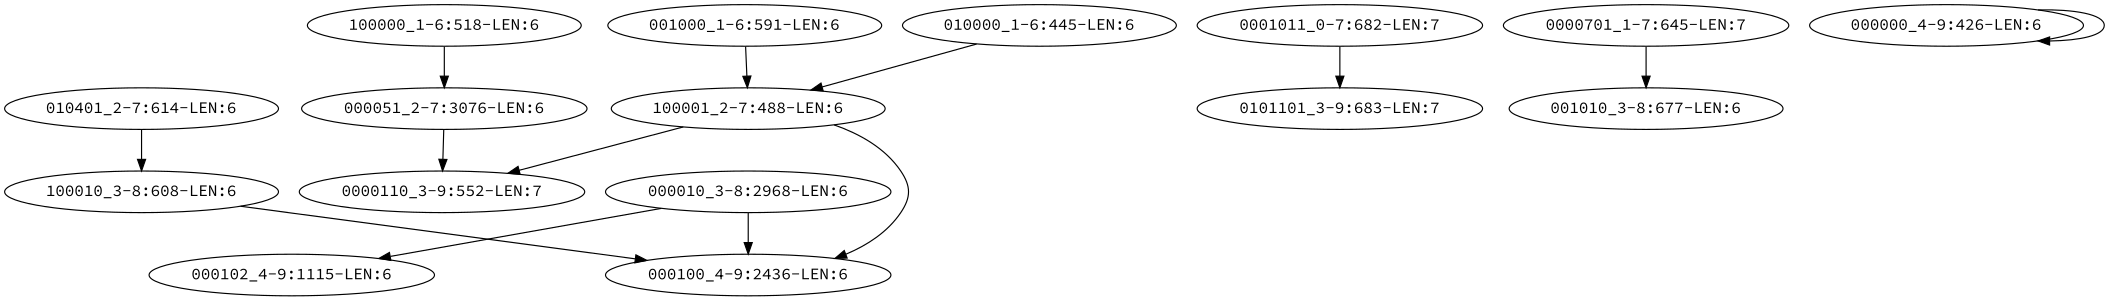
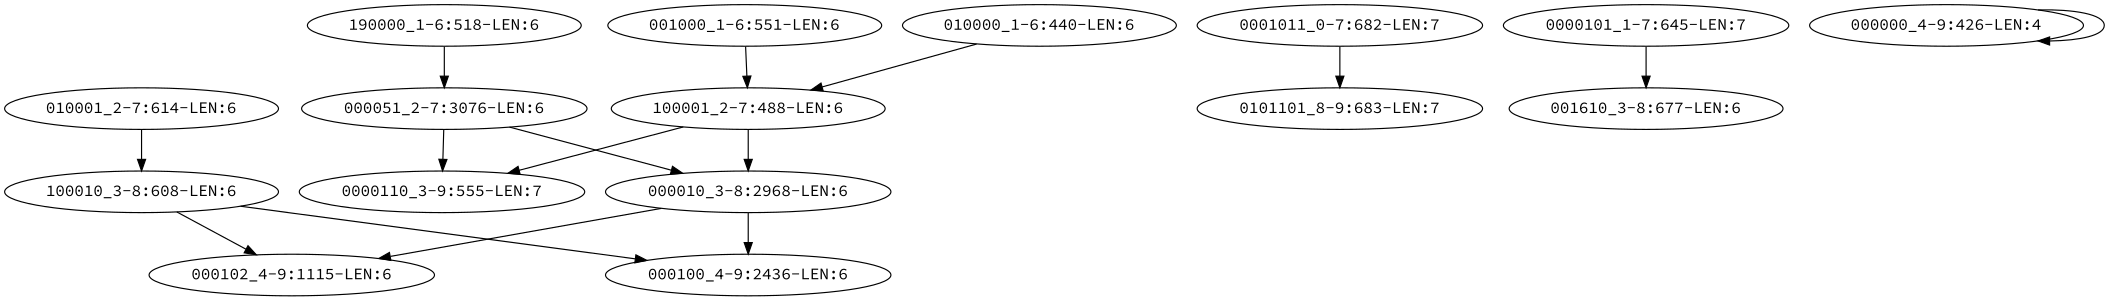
(444, 25) -> (444, 25)
(745, 25) -> (745, 25)
(1039, 25) -> (1039, 25)
(1646, 25) -> (1646, 25)
(1947, 25) -> (1947, 25)
(142, 109) -> (142, 109)
(1340, 109) -> (1340, 109)
(1646, 109) -> (1646, 109)
none -> (578, 145)
(908, 186) -> (748, 145)
(442, 192) -> (442, 192)
none -> (211, 231)
